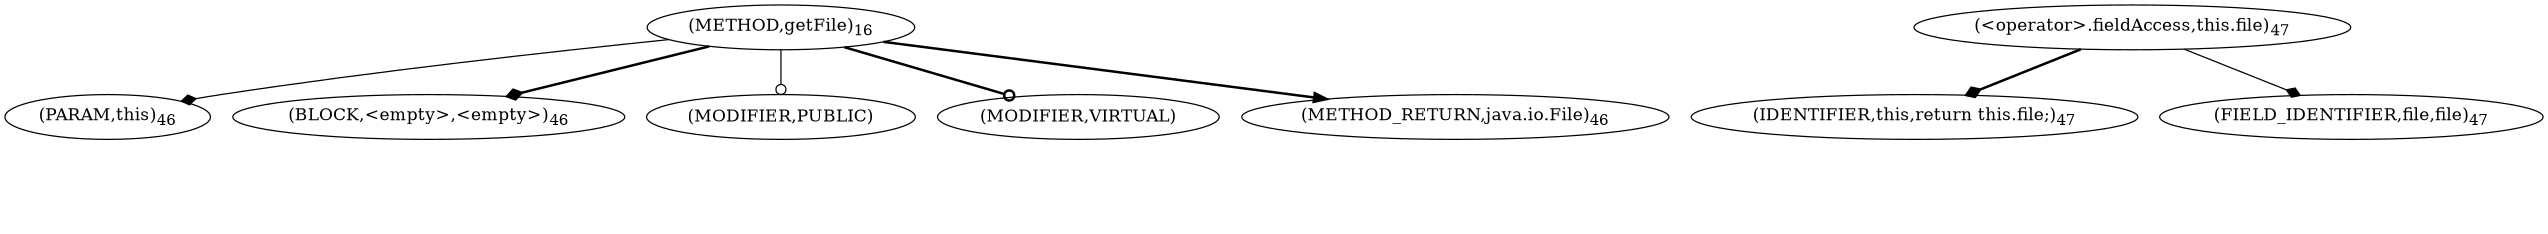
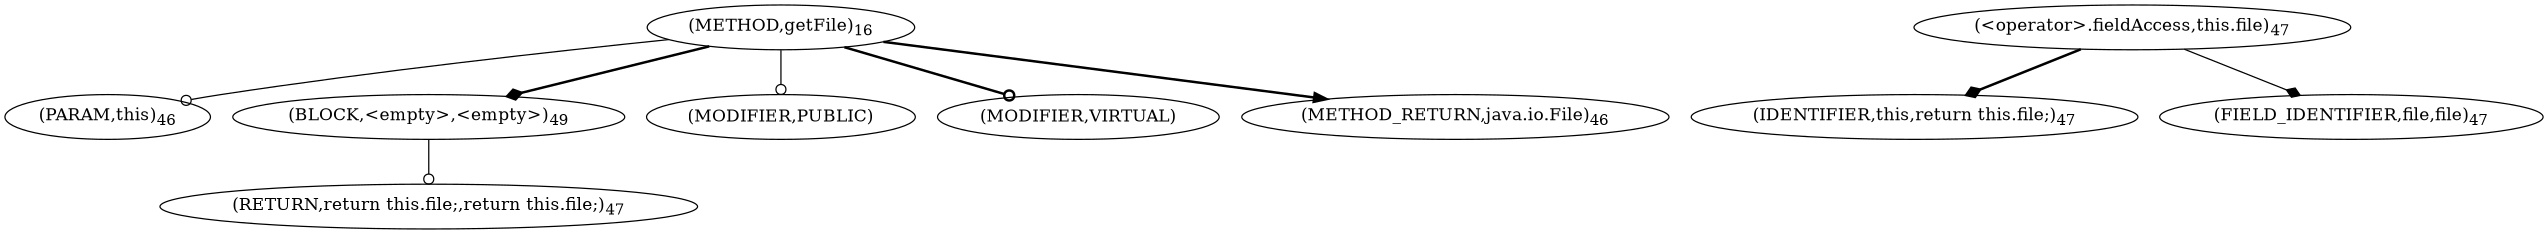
(429, 66) -> (429, 66)
(559, 115) -> (559, 115)
none -> (429, 207)
